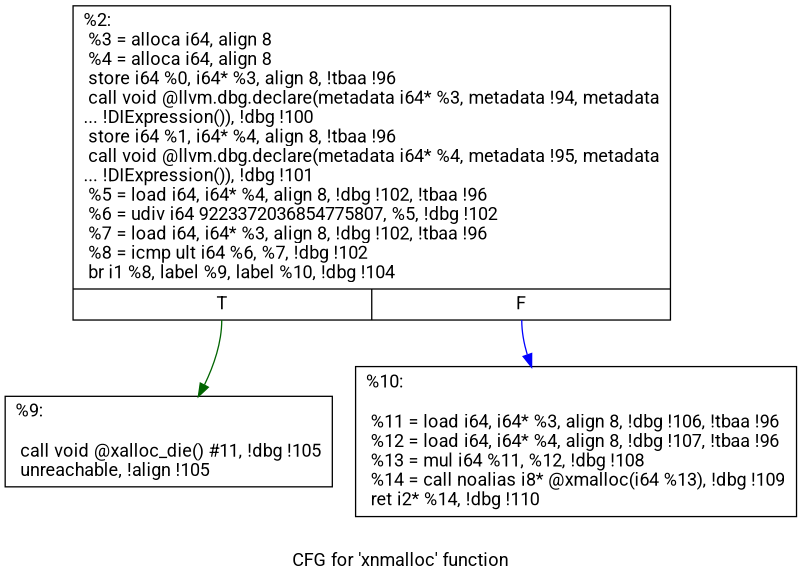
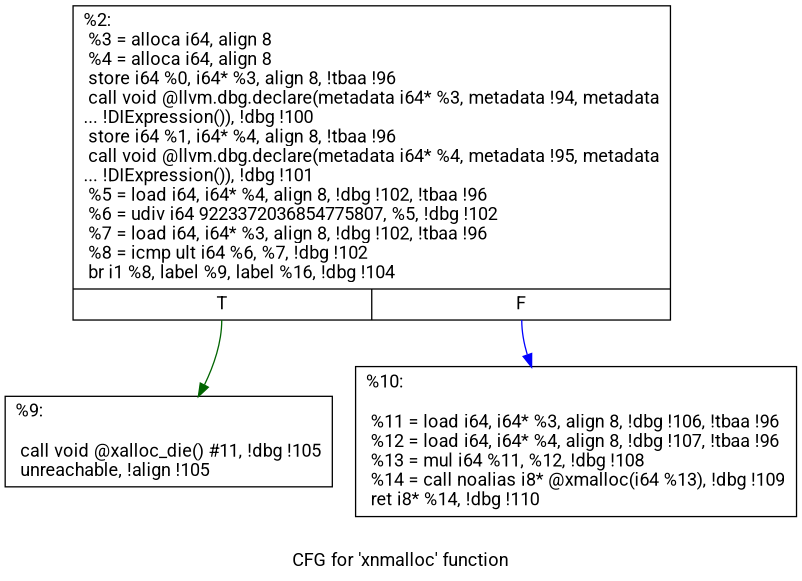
(239, 273) -> (239, 273)
(453, 500) -> (453, 500)
